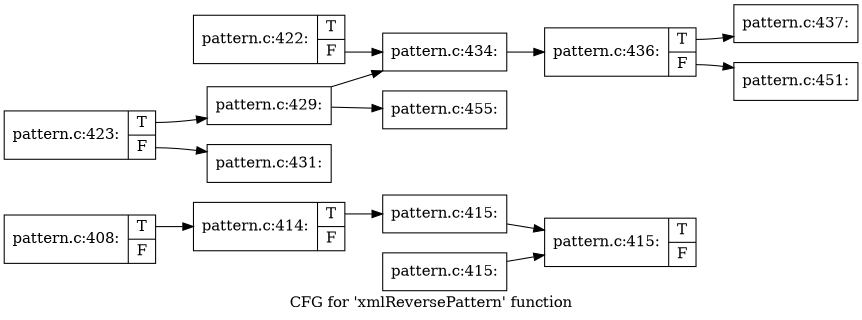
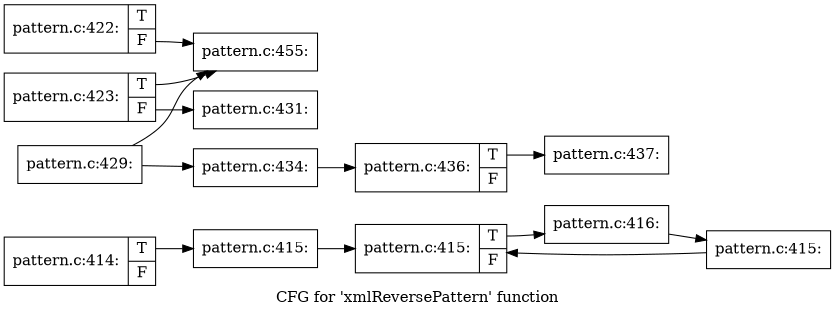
(358, 52) -> (169, 42)
(796, 81) -> none
(176, 122) -> (181, 82)
none -> (607, 224)
(80, 239) -> none
